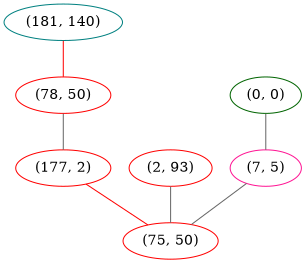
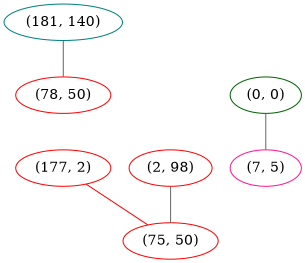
(63, 59) -> (63, 59)
(63, 132) -> none
(171, 168) -> (171, 168)
(219, 204) -> none
